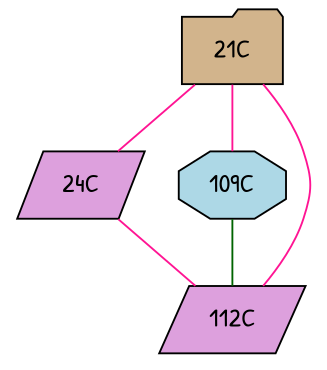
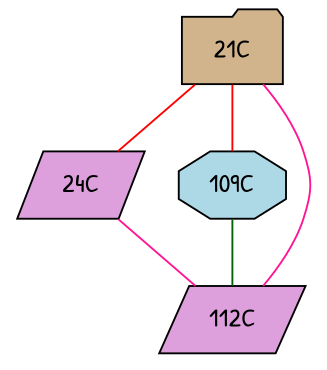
(156, 118) -> (156, 118)
(232, 118) -> (232, 118)
